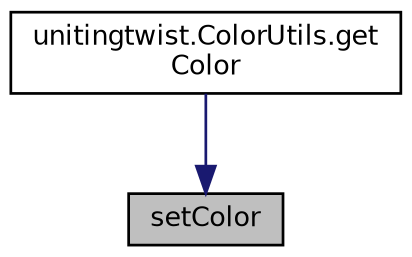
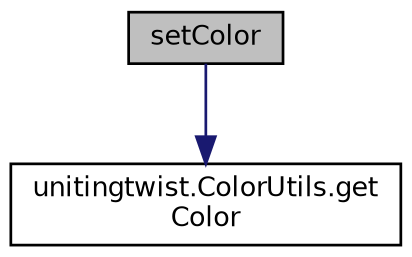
(206, 130) -> (206, 100)
